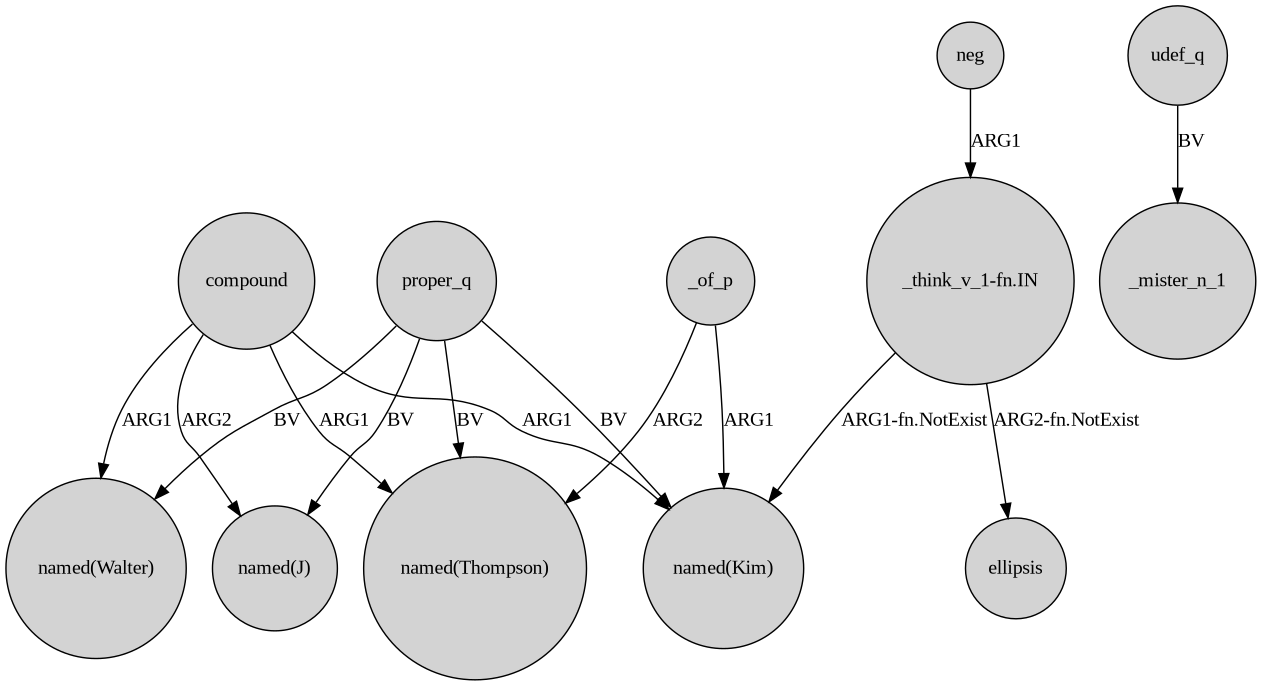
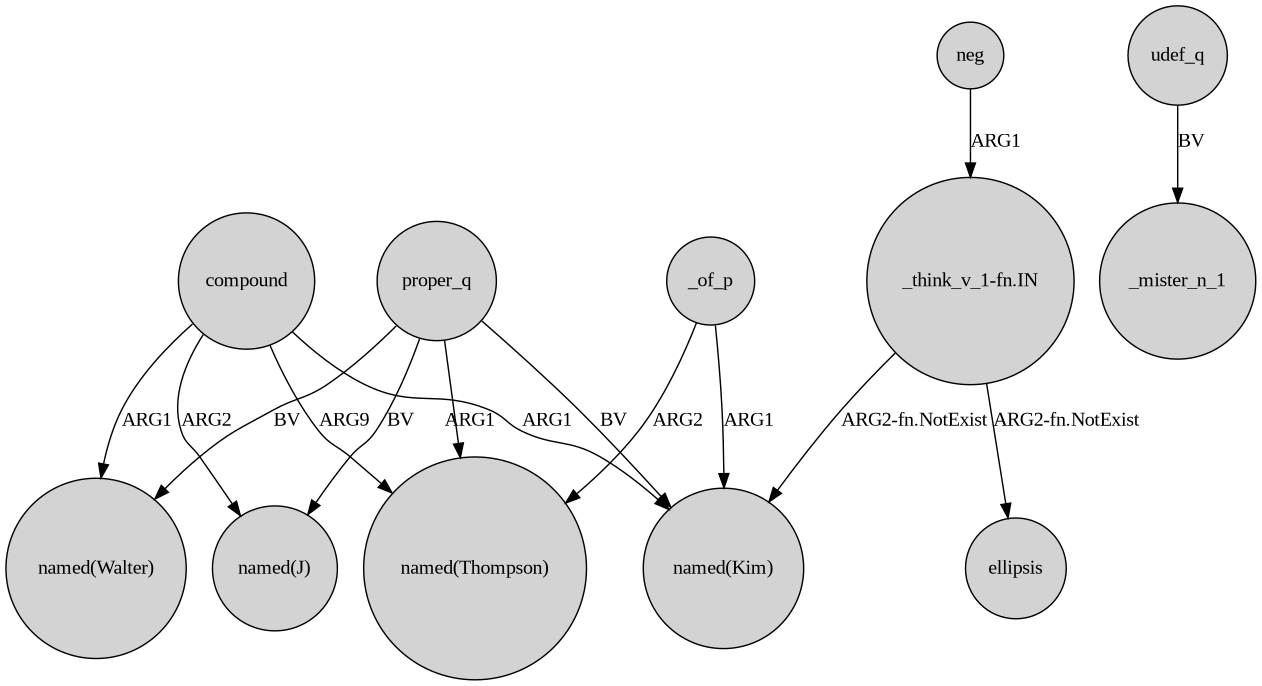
(344, 421) -> (344, 421)
(470, 421) -> (470, 421)
(914, 421) -> (914, 421)
